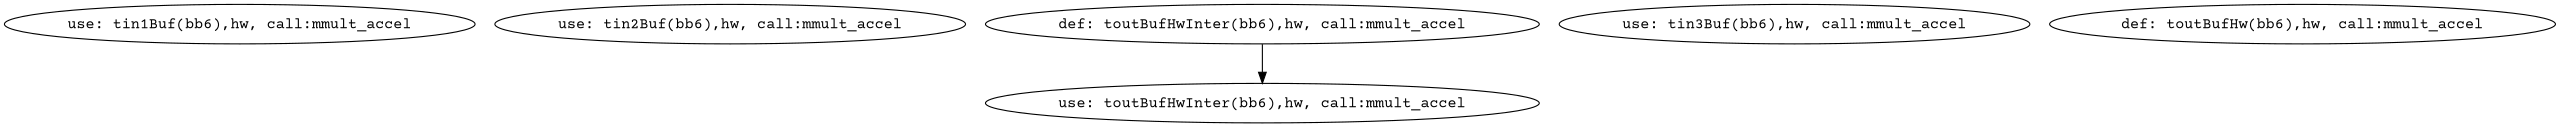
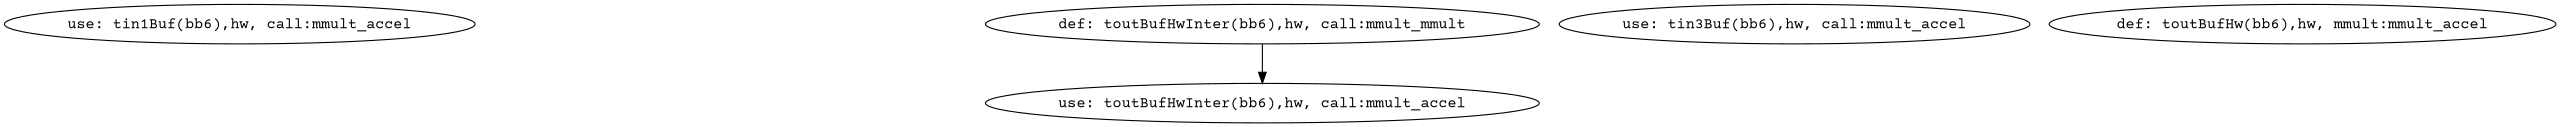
(730, 24) -> none
(1262, 24) -> (1262, 24)
(2303, 24) -> (2303, 24)
